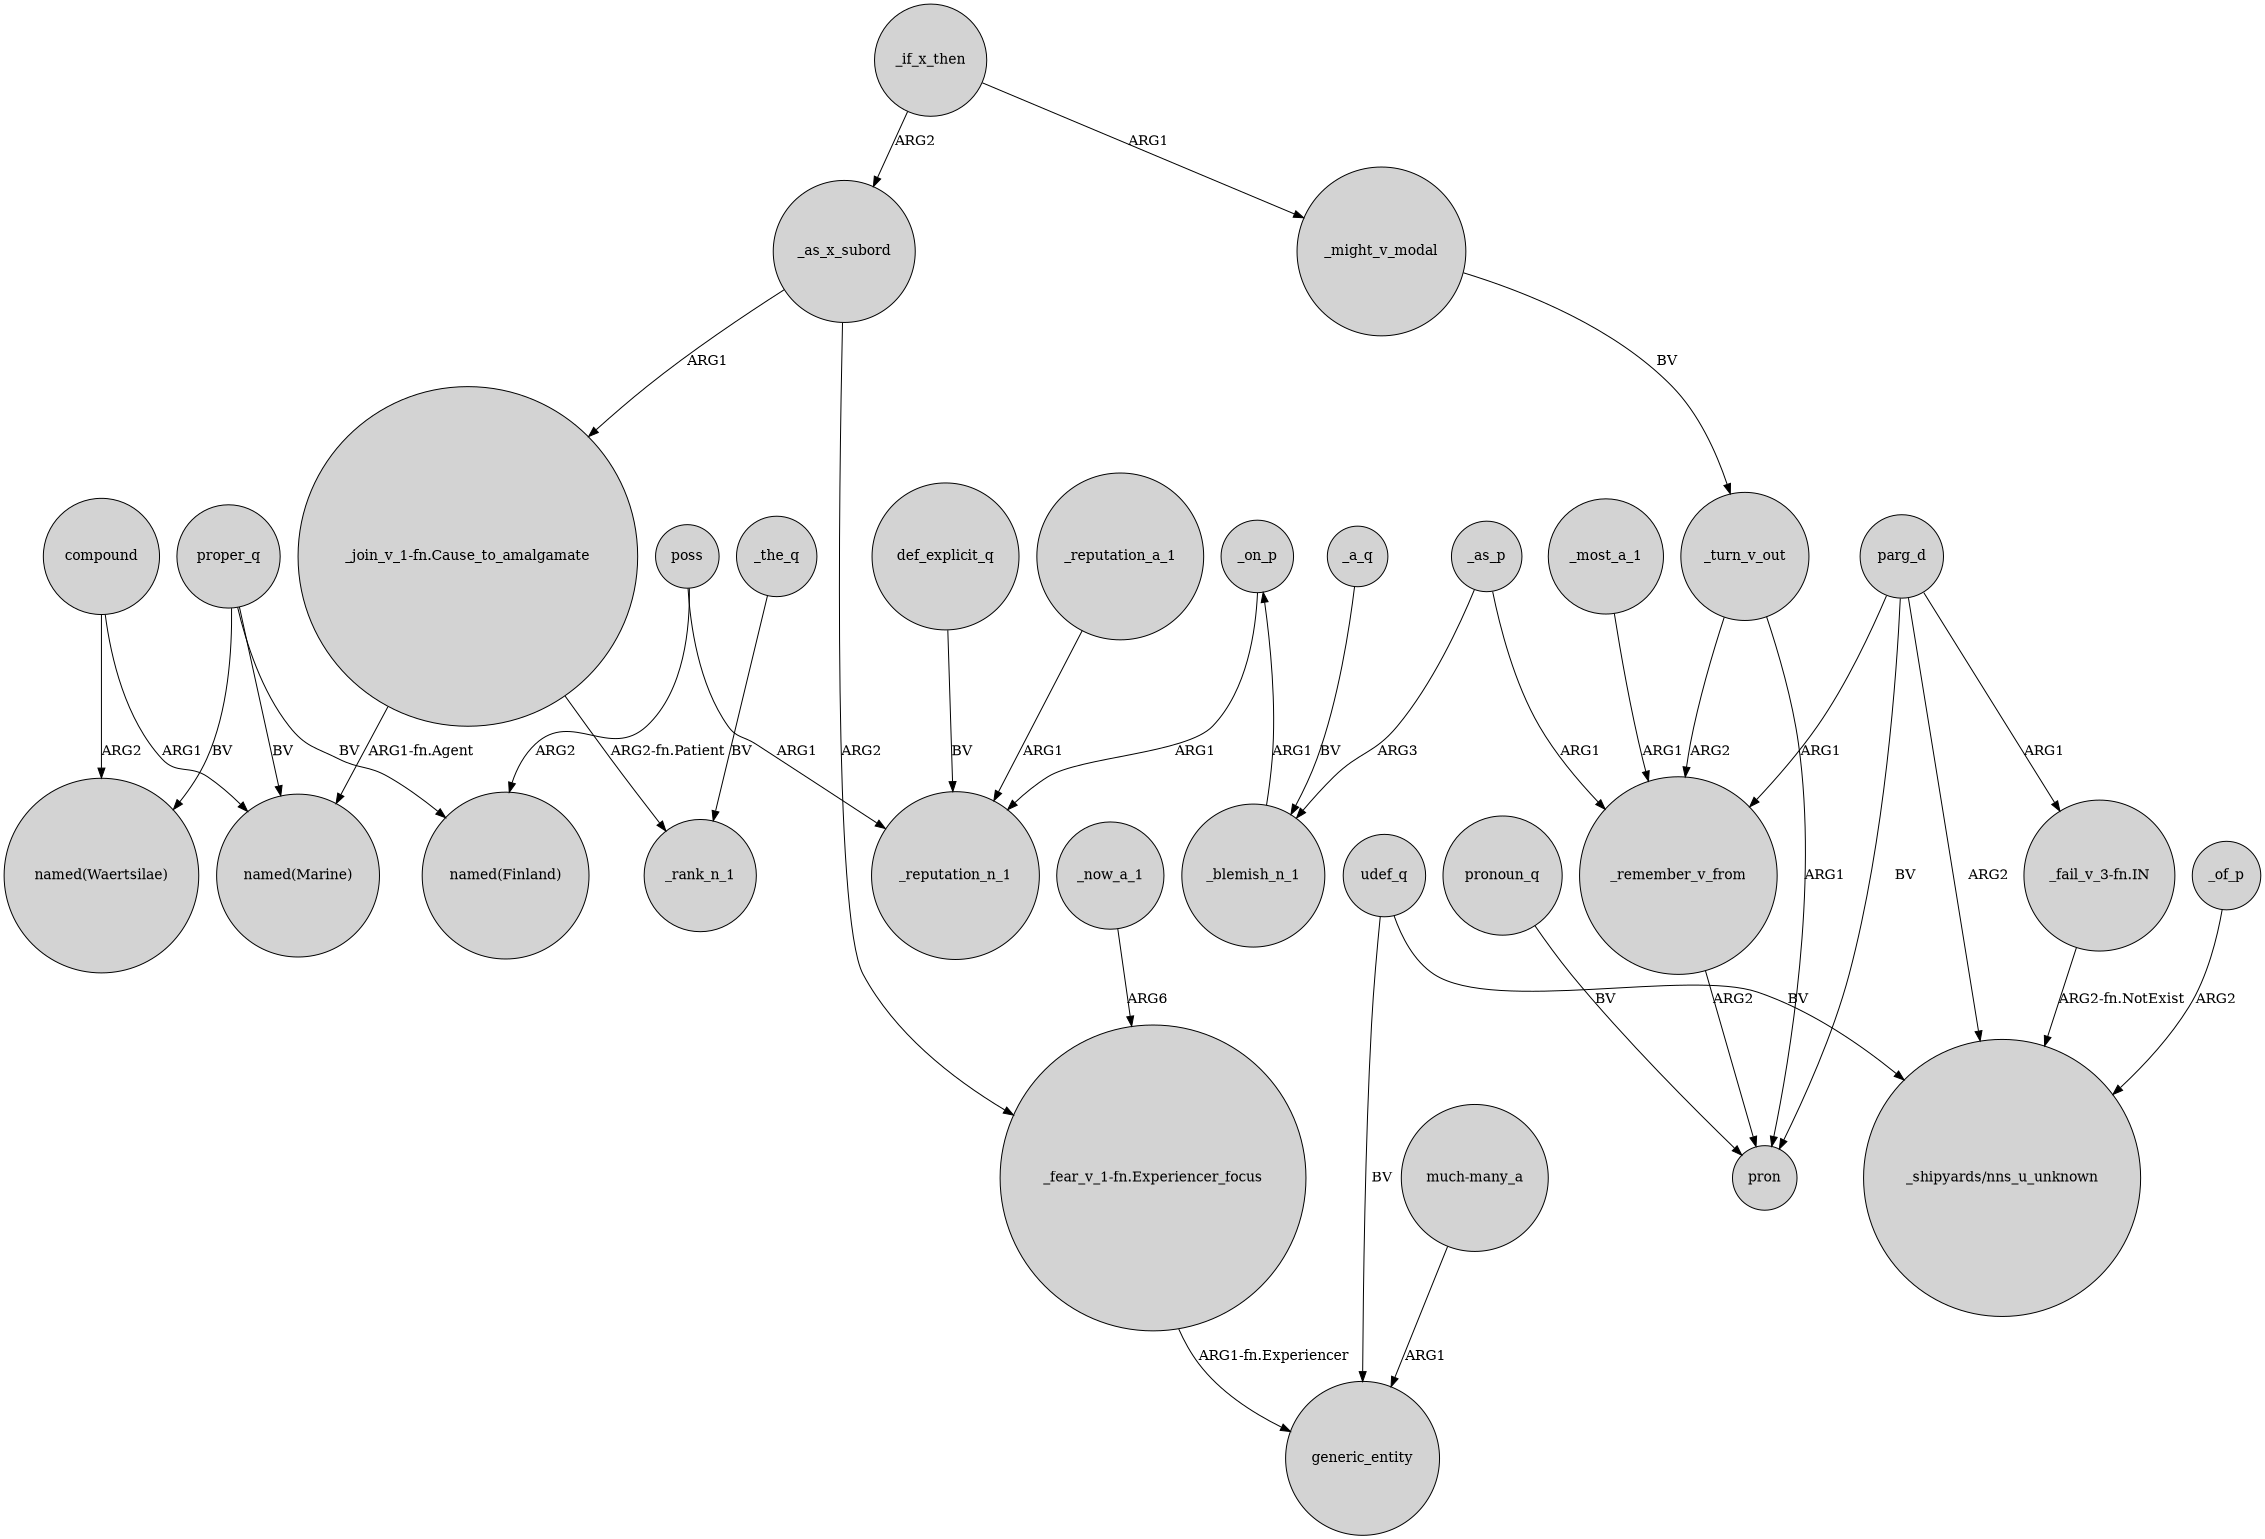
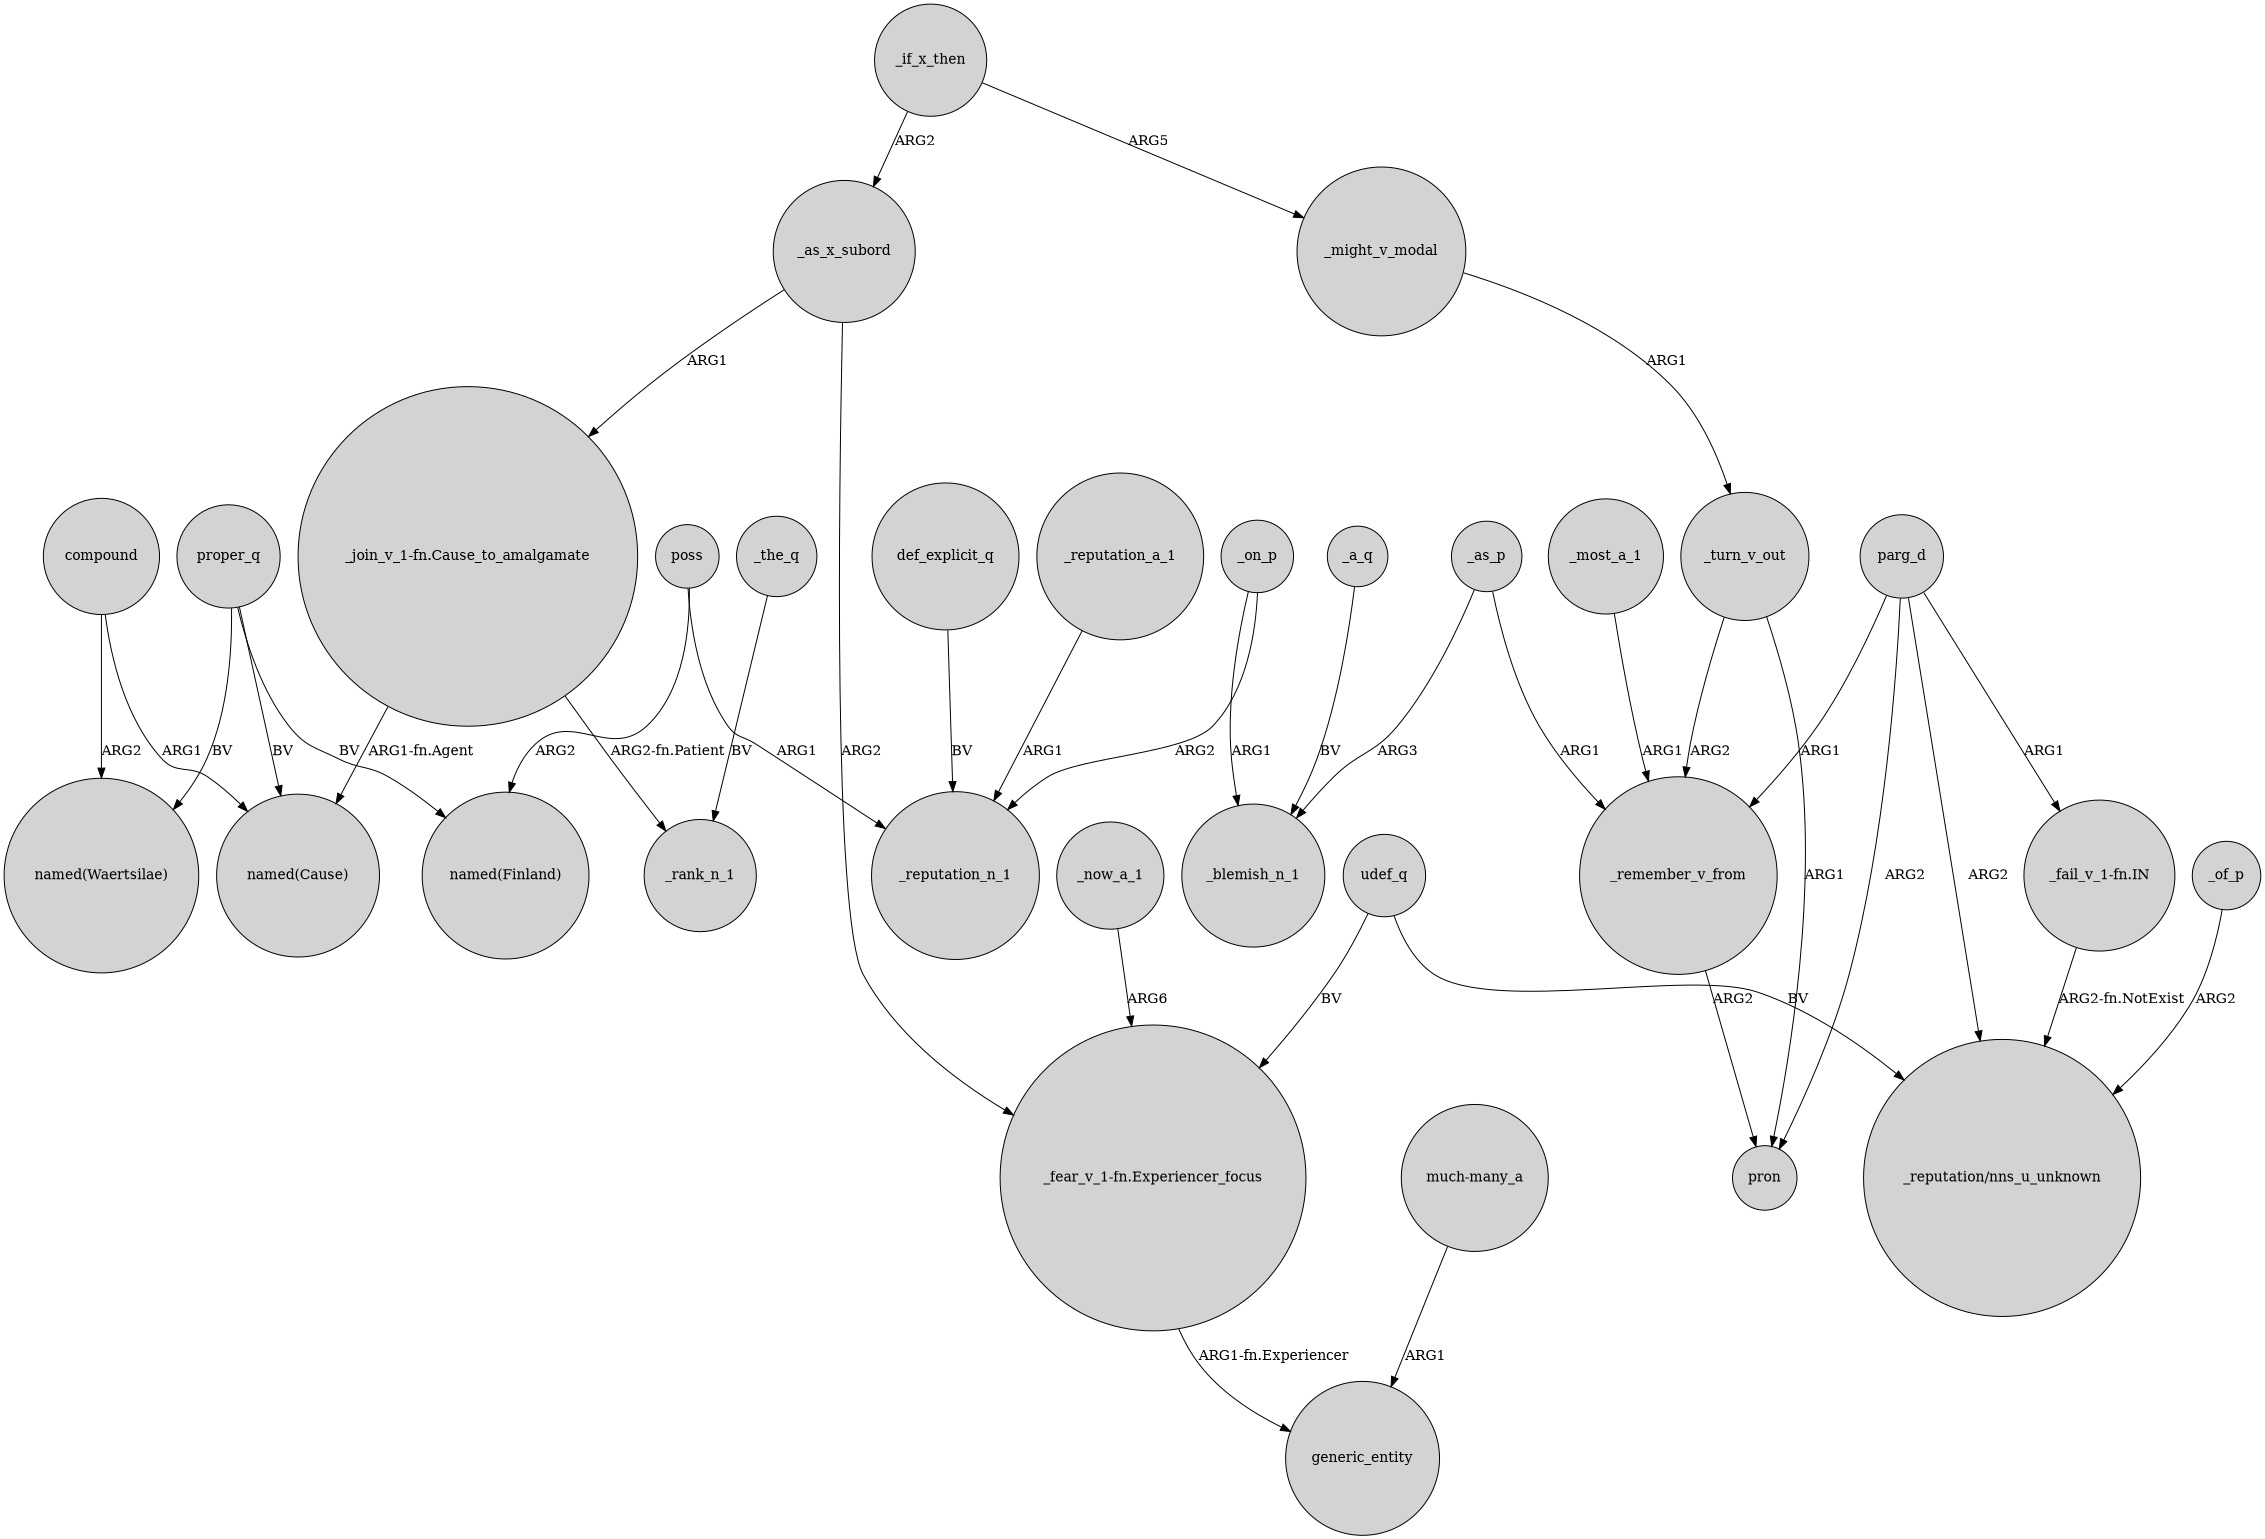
(1149, 142) -> (1149, 142)
(1667, 361) -> (1667, 361)
(1273, 704) -> (1233, 683)
(1195, 752) -> (1195, 752)
(298, 876) -> (298, 876)
(1503, 876) -> none
(1905, 876) -> (1905, 876)
(2099, 876) -> (2099, 876)
(1367, 1144) -> (1322, 990)
(2002, 1178) -> (2002, 1178)
